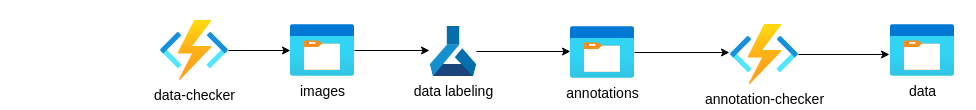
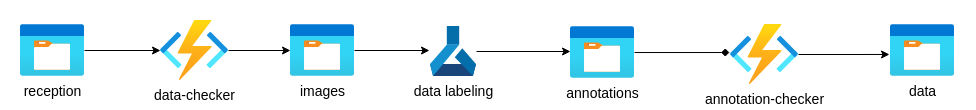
none -> (53, 51)
none -> (119, 51)
(721, 53) -> (720, 53)
